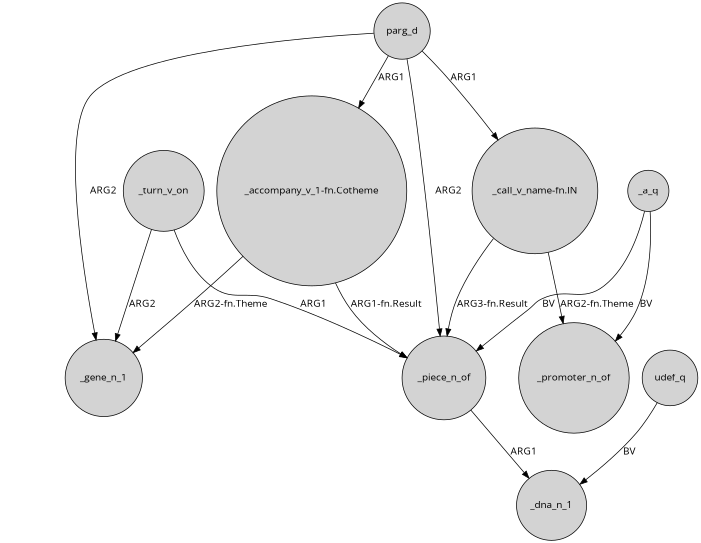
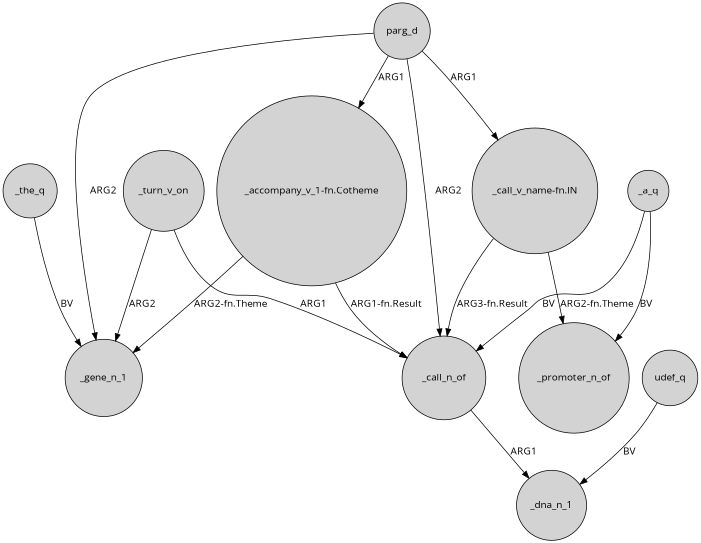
none -> (30, 191)
(444, 378) -> (444, 378)
